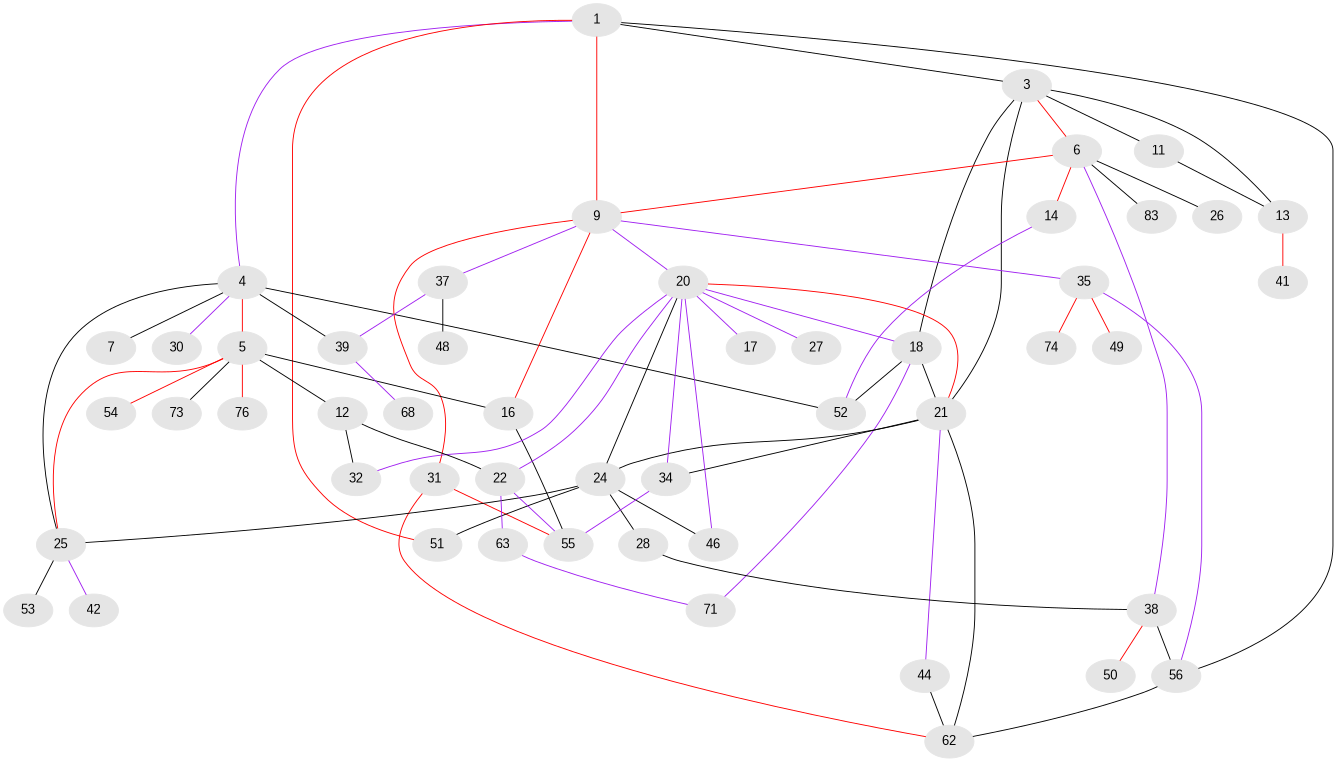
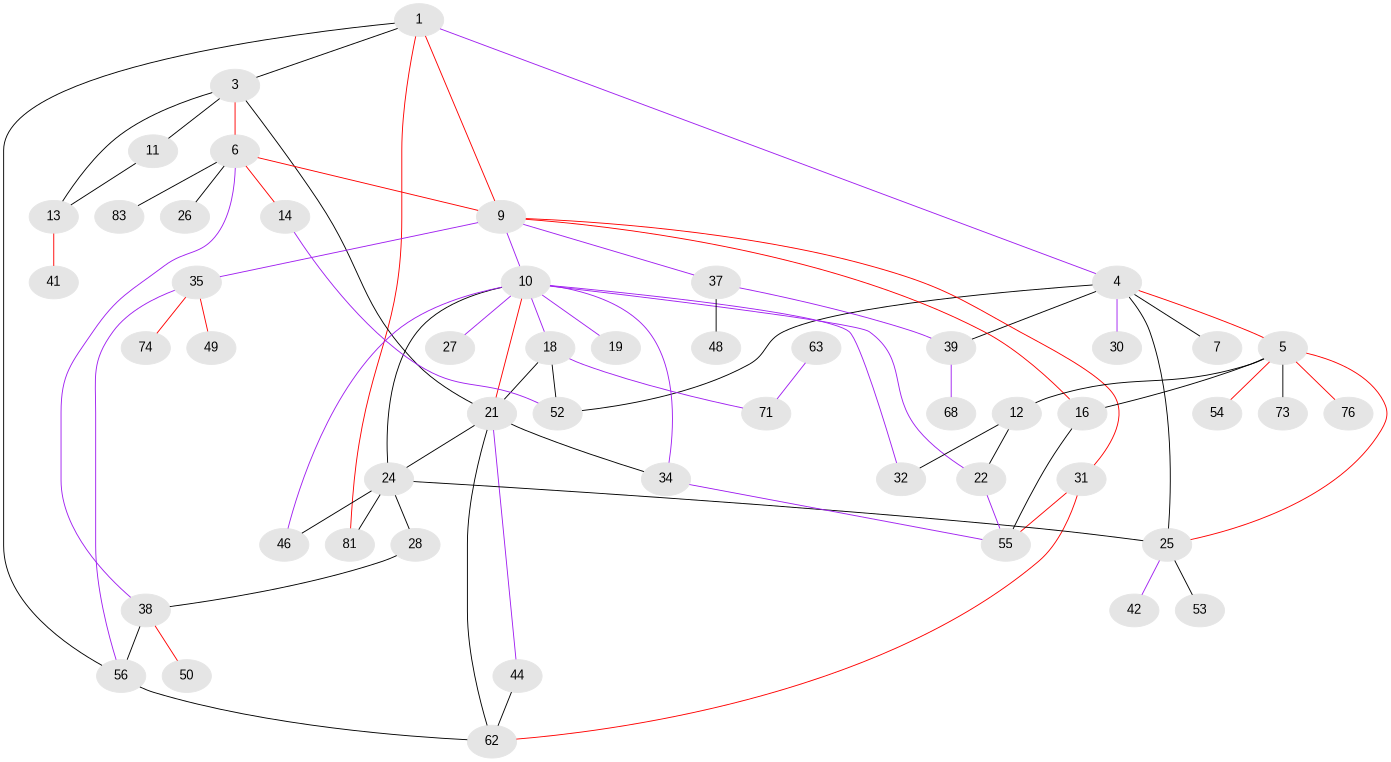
(955, 211) -> none
(683, 282) -> (526, 282)
(751, 348) -> (616, 348)
(502, 512) -> none
(437, 545) -> (350, 545)
